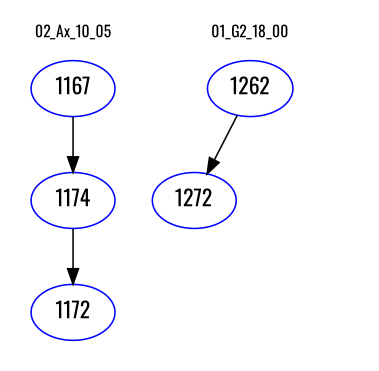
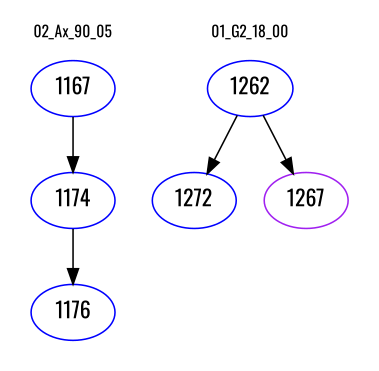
(73, 33) -> (73, 33)
none -> (306, 200)
(73, 312) -> (73, 312)
